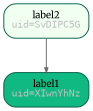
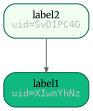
(46, 25) -> (46, 25)
